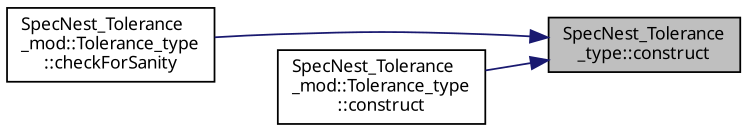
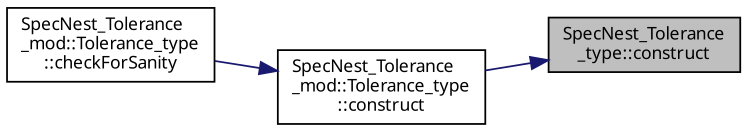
(373, 32) -> (237, 65)
